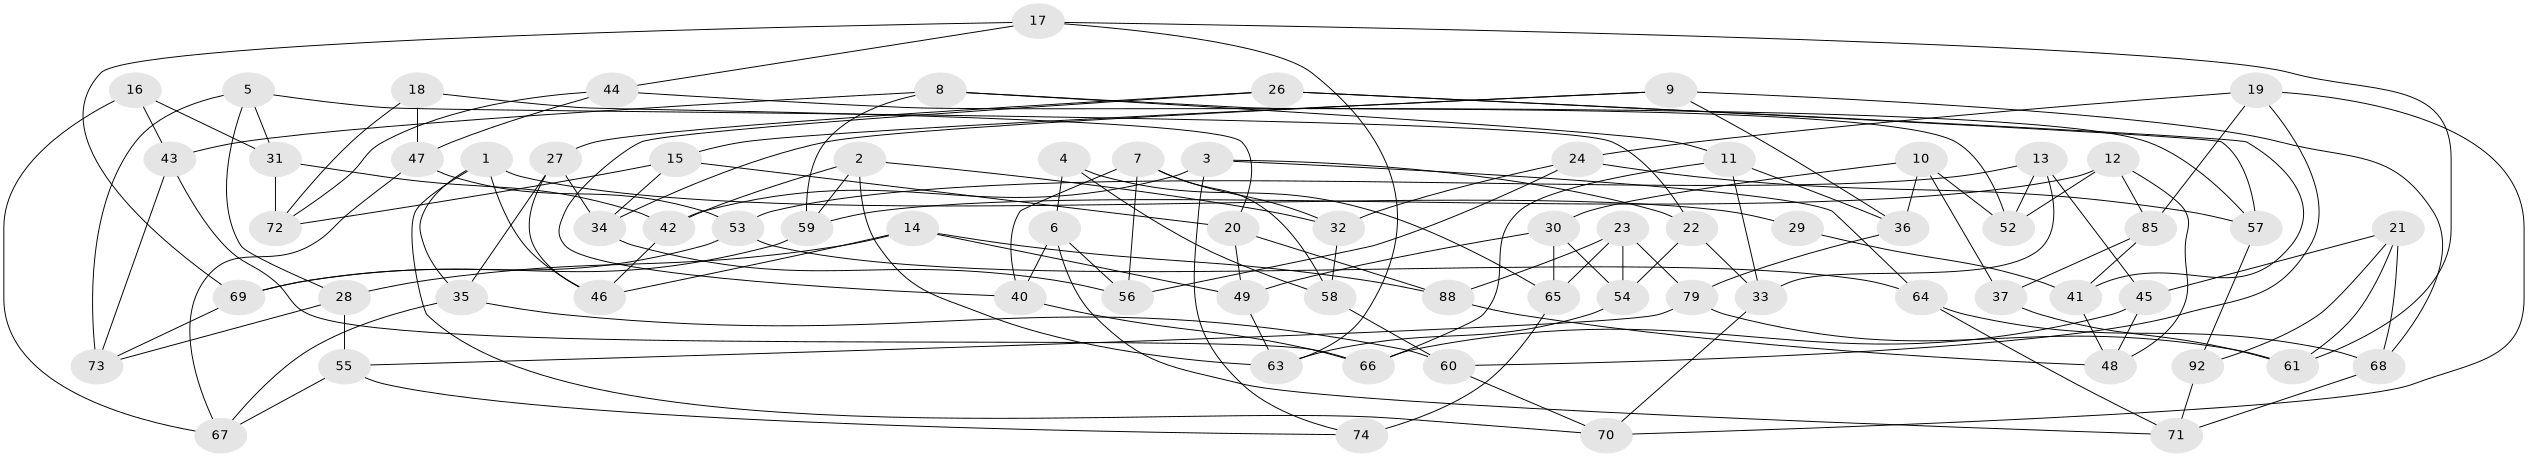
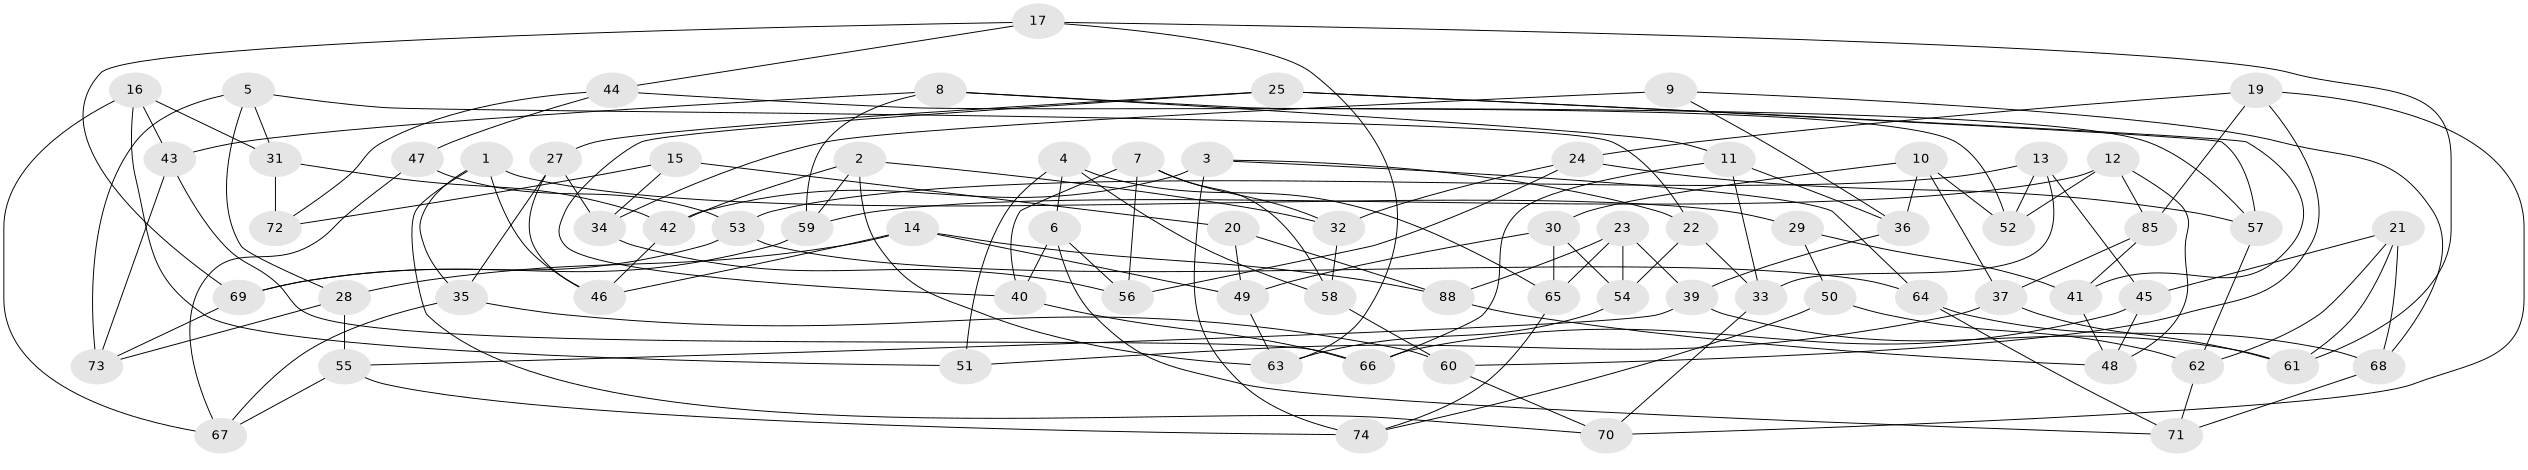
(417, 90) -> none
(1277, 90) -> (1277, 90)
(1171, 115) -> none
(1692, 298) -> (1692, 298)
none -> (1830, 298)
none -> (965, 367)
(2198, 367) -> (2198, 367)
